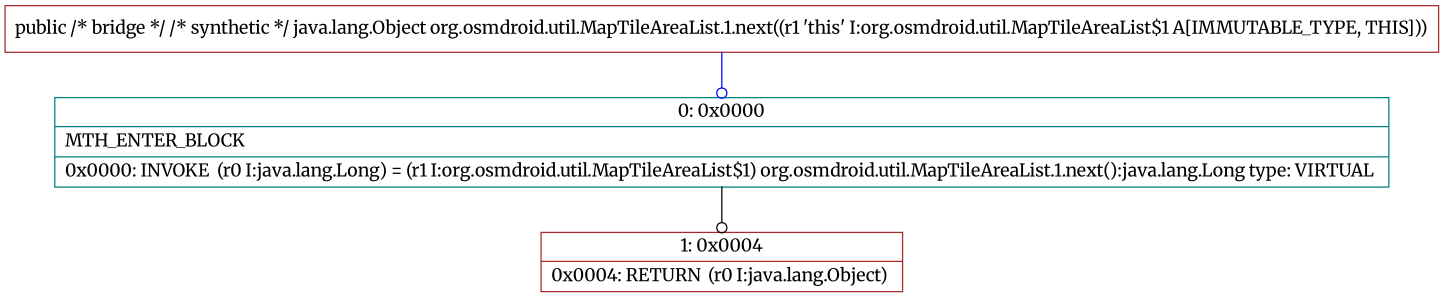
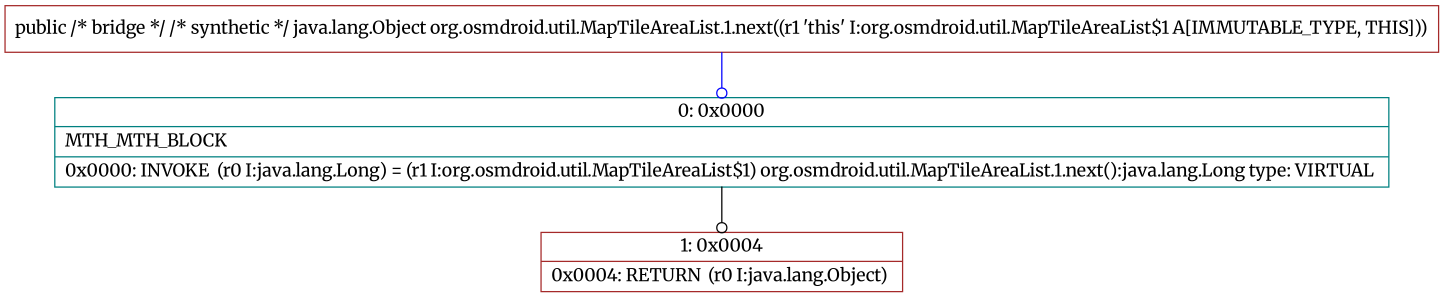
(155, 141) -> (146, 141)
